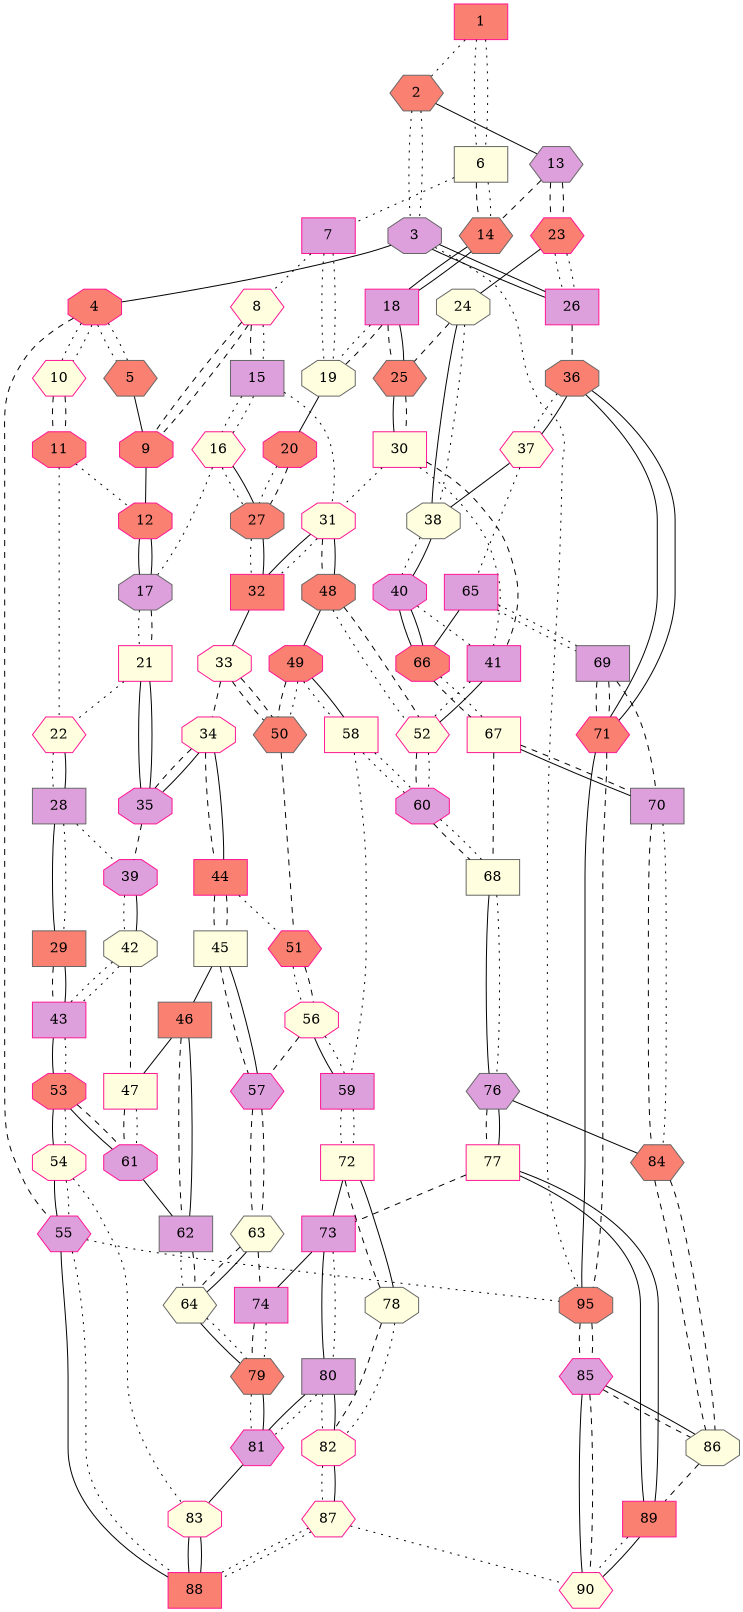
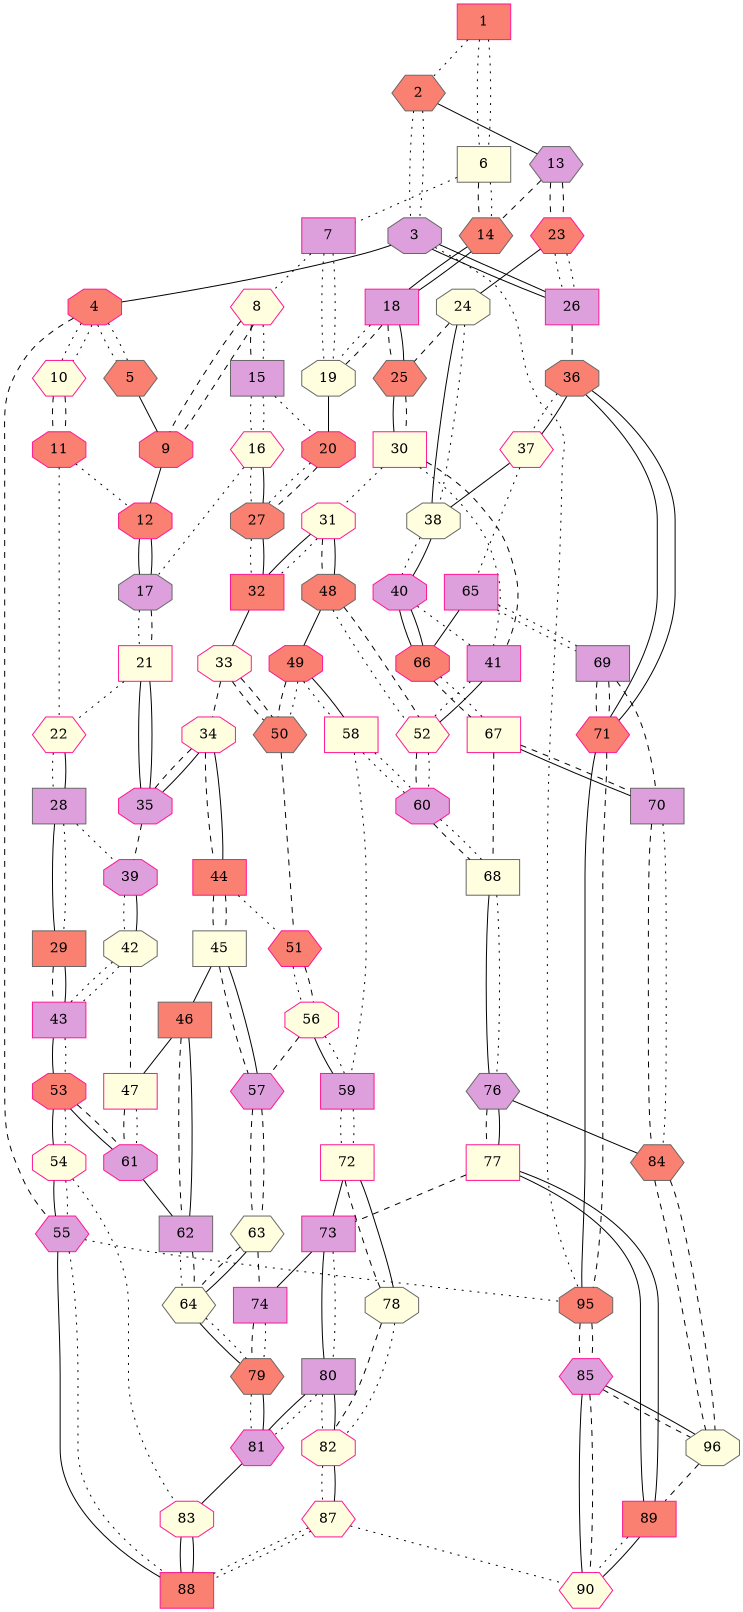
(328, 439) -> (294, 415)
(713, 1448) -> (713, 1448)
